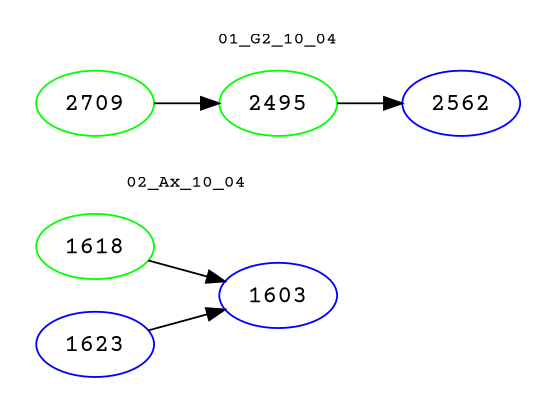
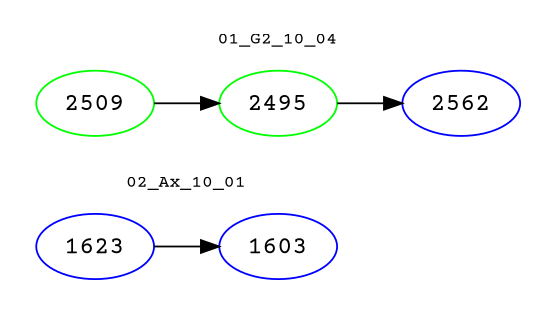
(95, 103) -> (95, 103)
(187, 182) -> (187, 182)
(95, 246) -> none
